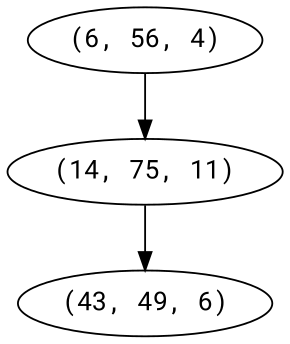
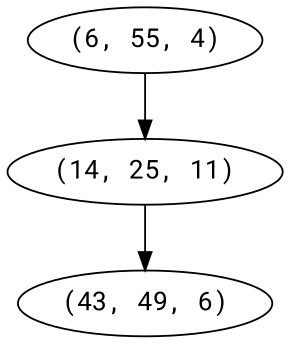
(145, 40) -> (145, 40)
(145, 172) -> (145, 172)
